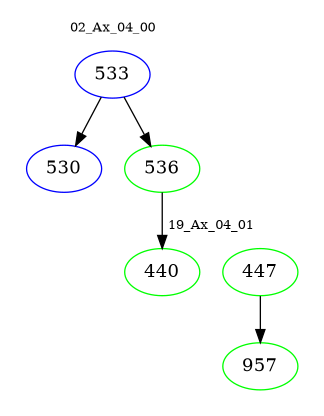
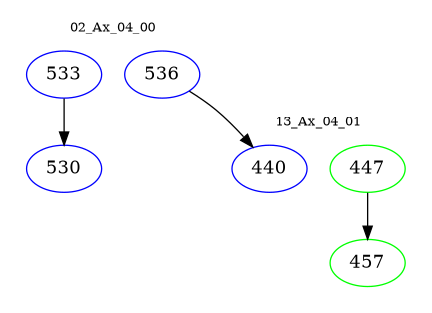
(134, 116) -> none
(162, 169) -> (162, 75)
(211, 226) -> (319, 122)
(162, 272) -> (270, 169)
(260, 366) -> (368, 263)
